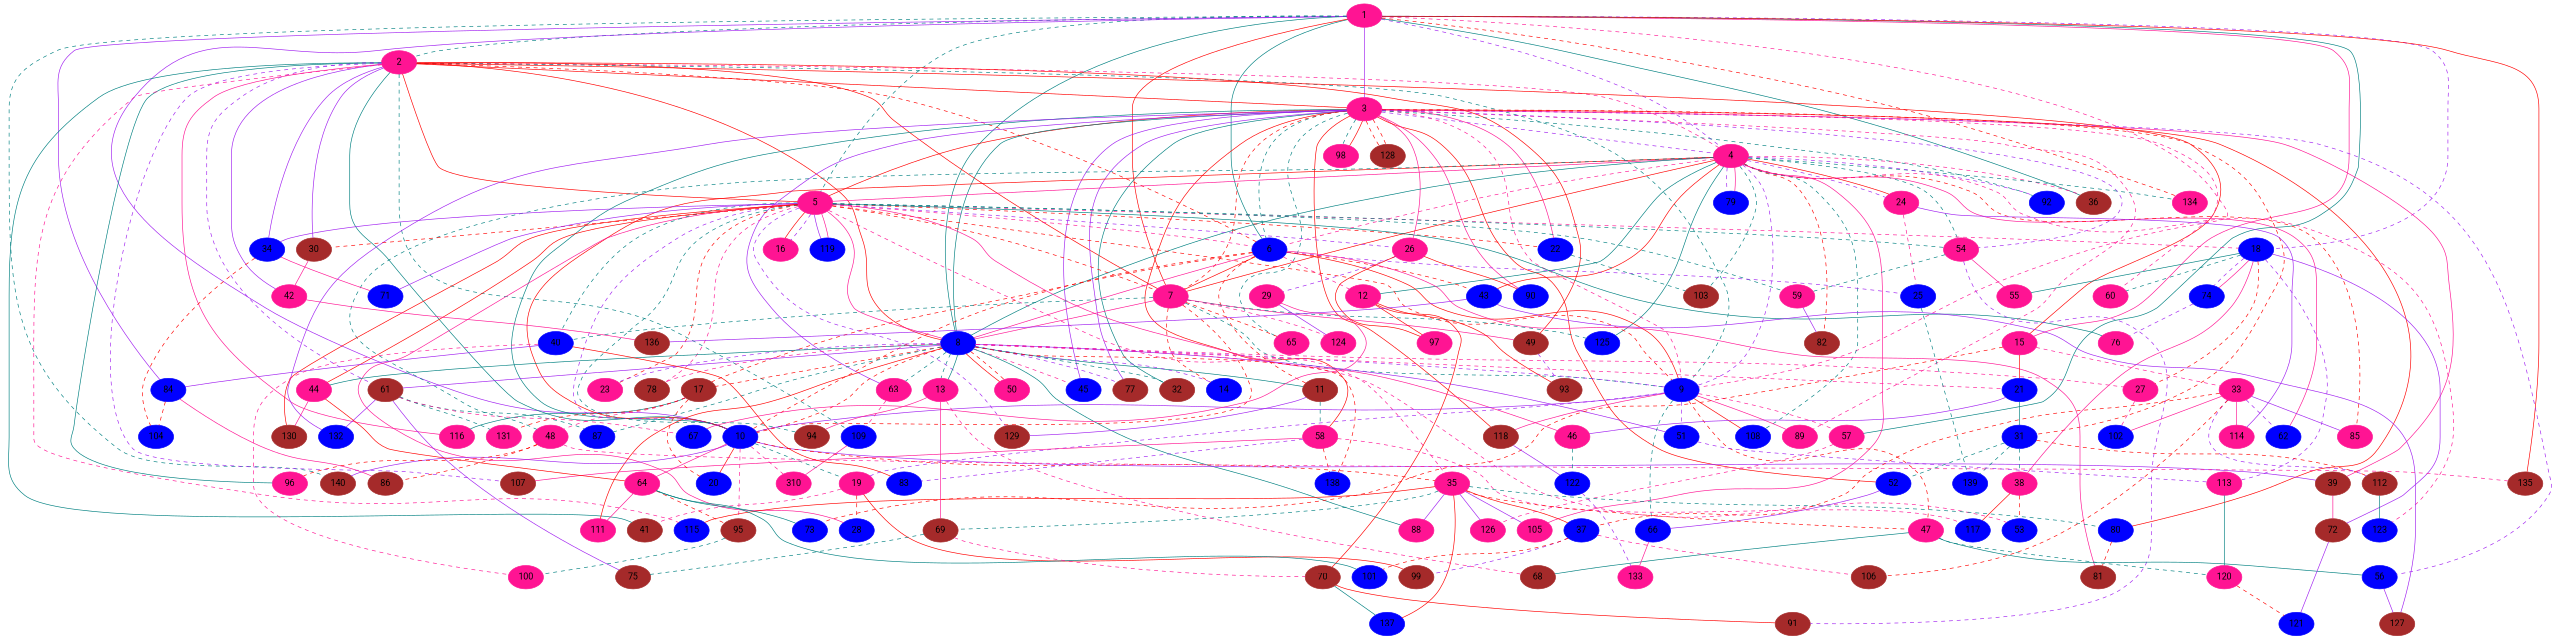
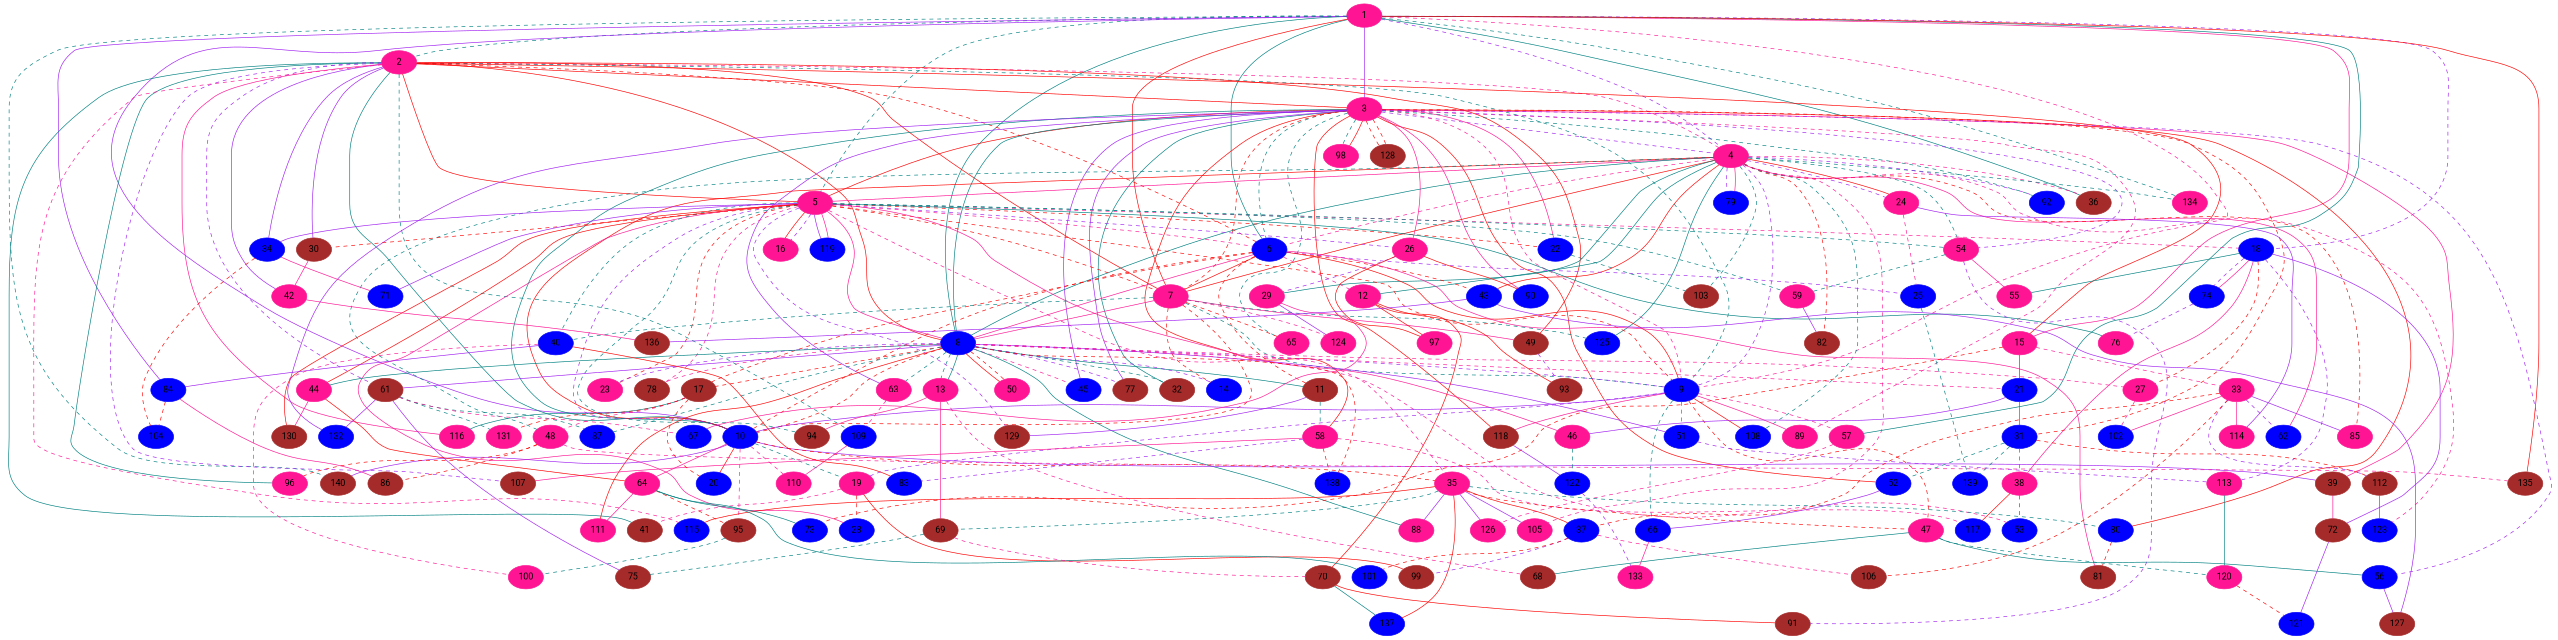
(1784, 82) -> (1784, 82)
none -> (1585, 255)
(2111, 296) -> none
(1883, 398) -> (1883, 398)
(794, 484) -> (794, 484)
